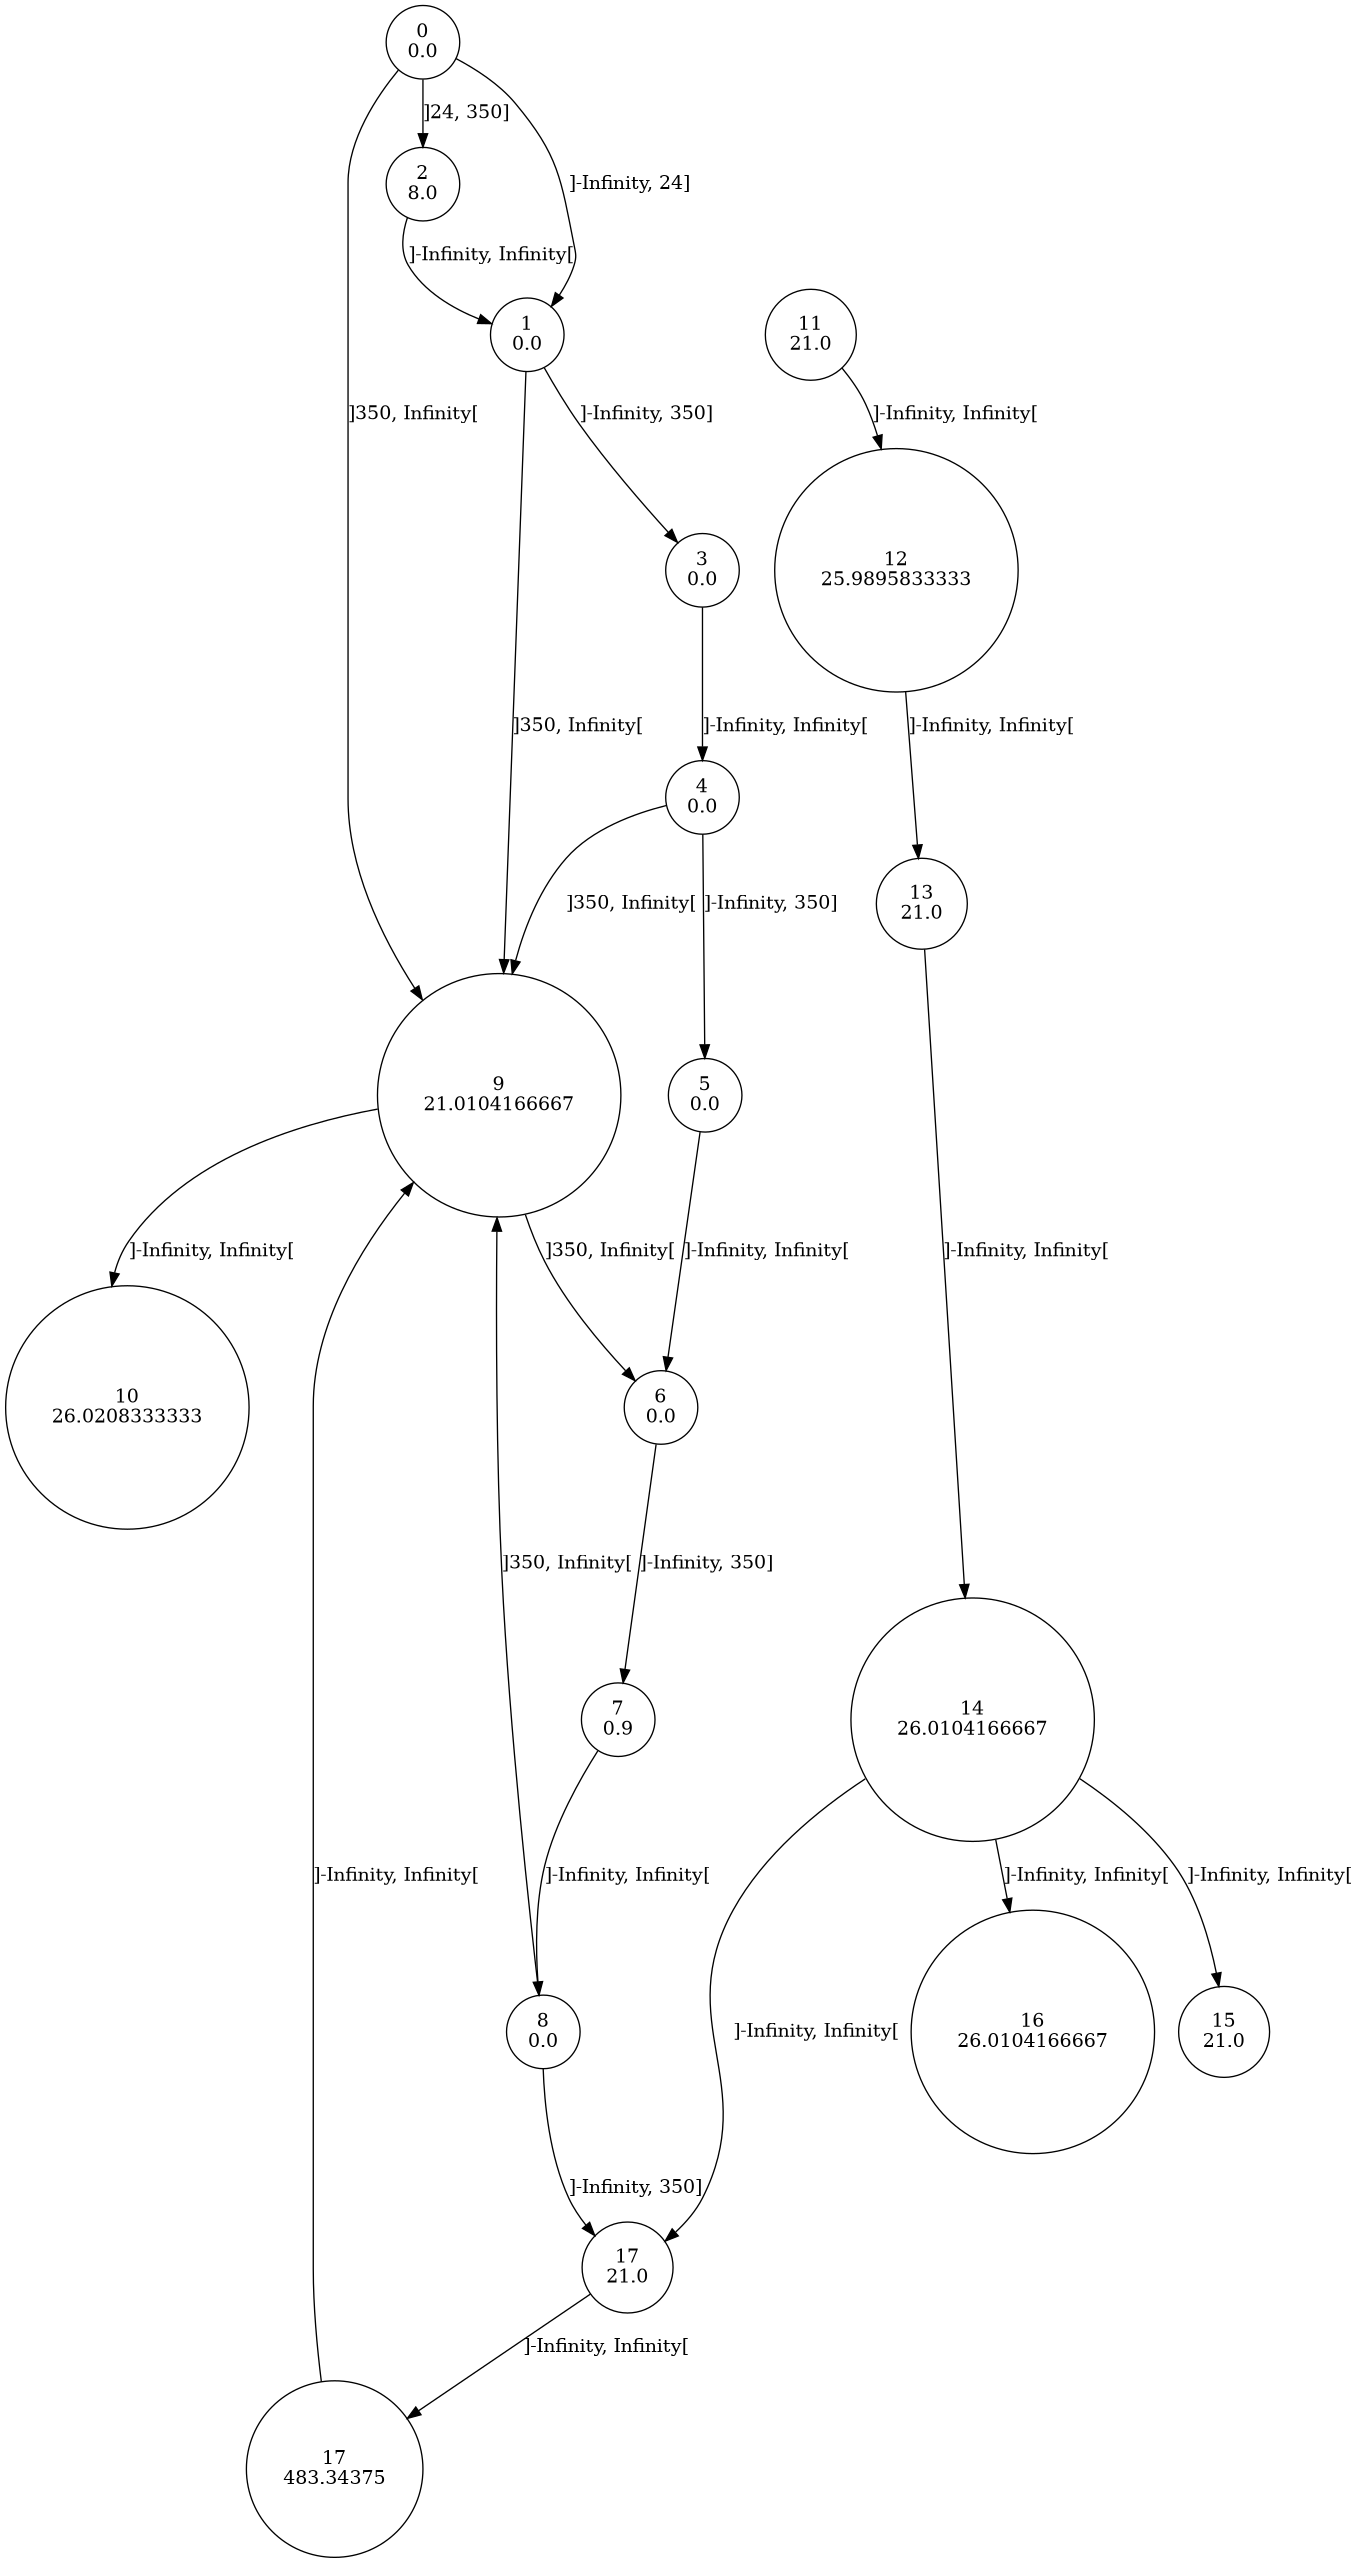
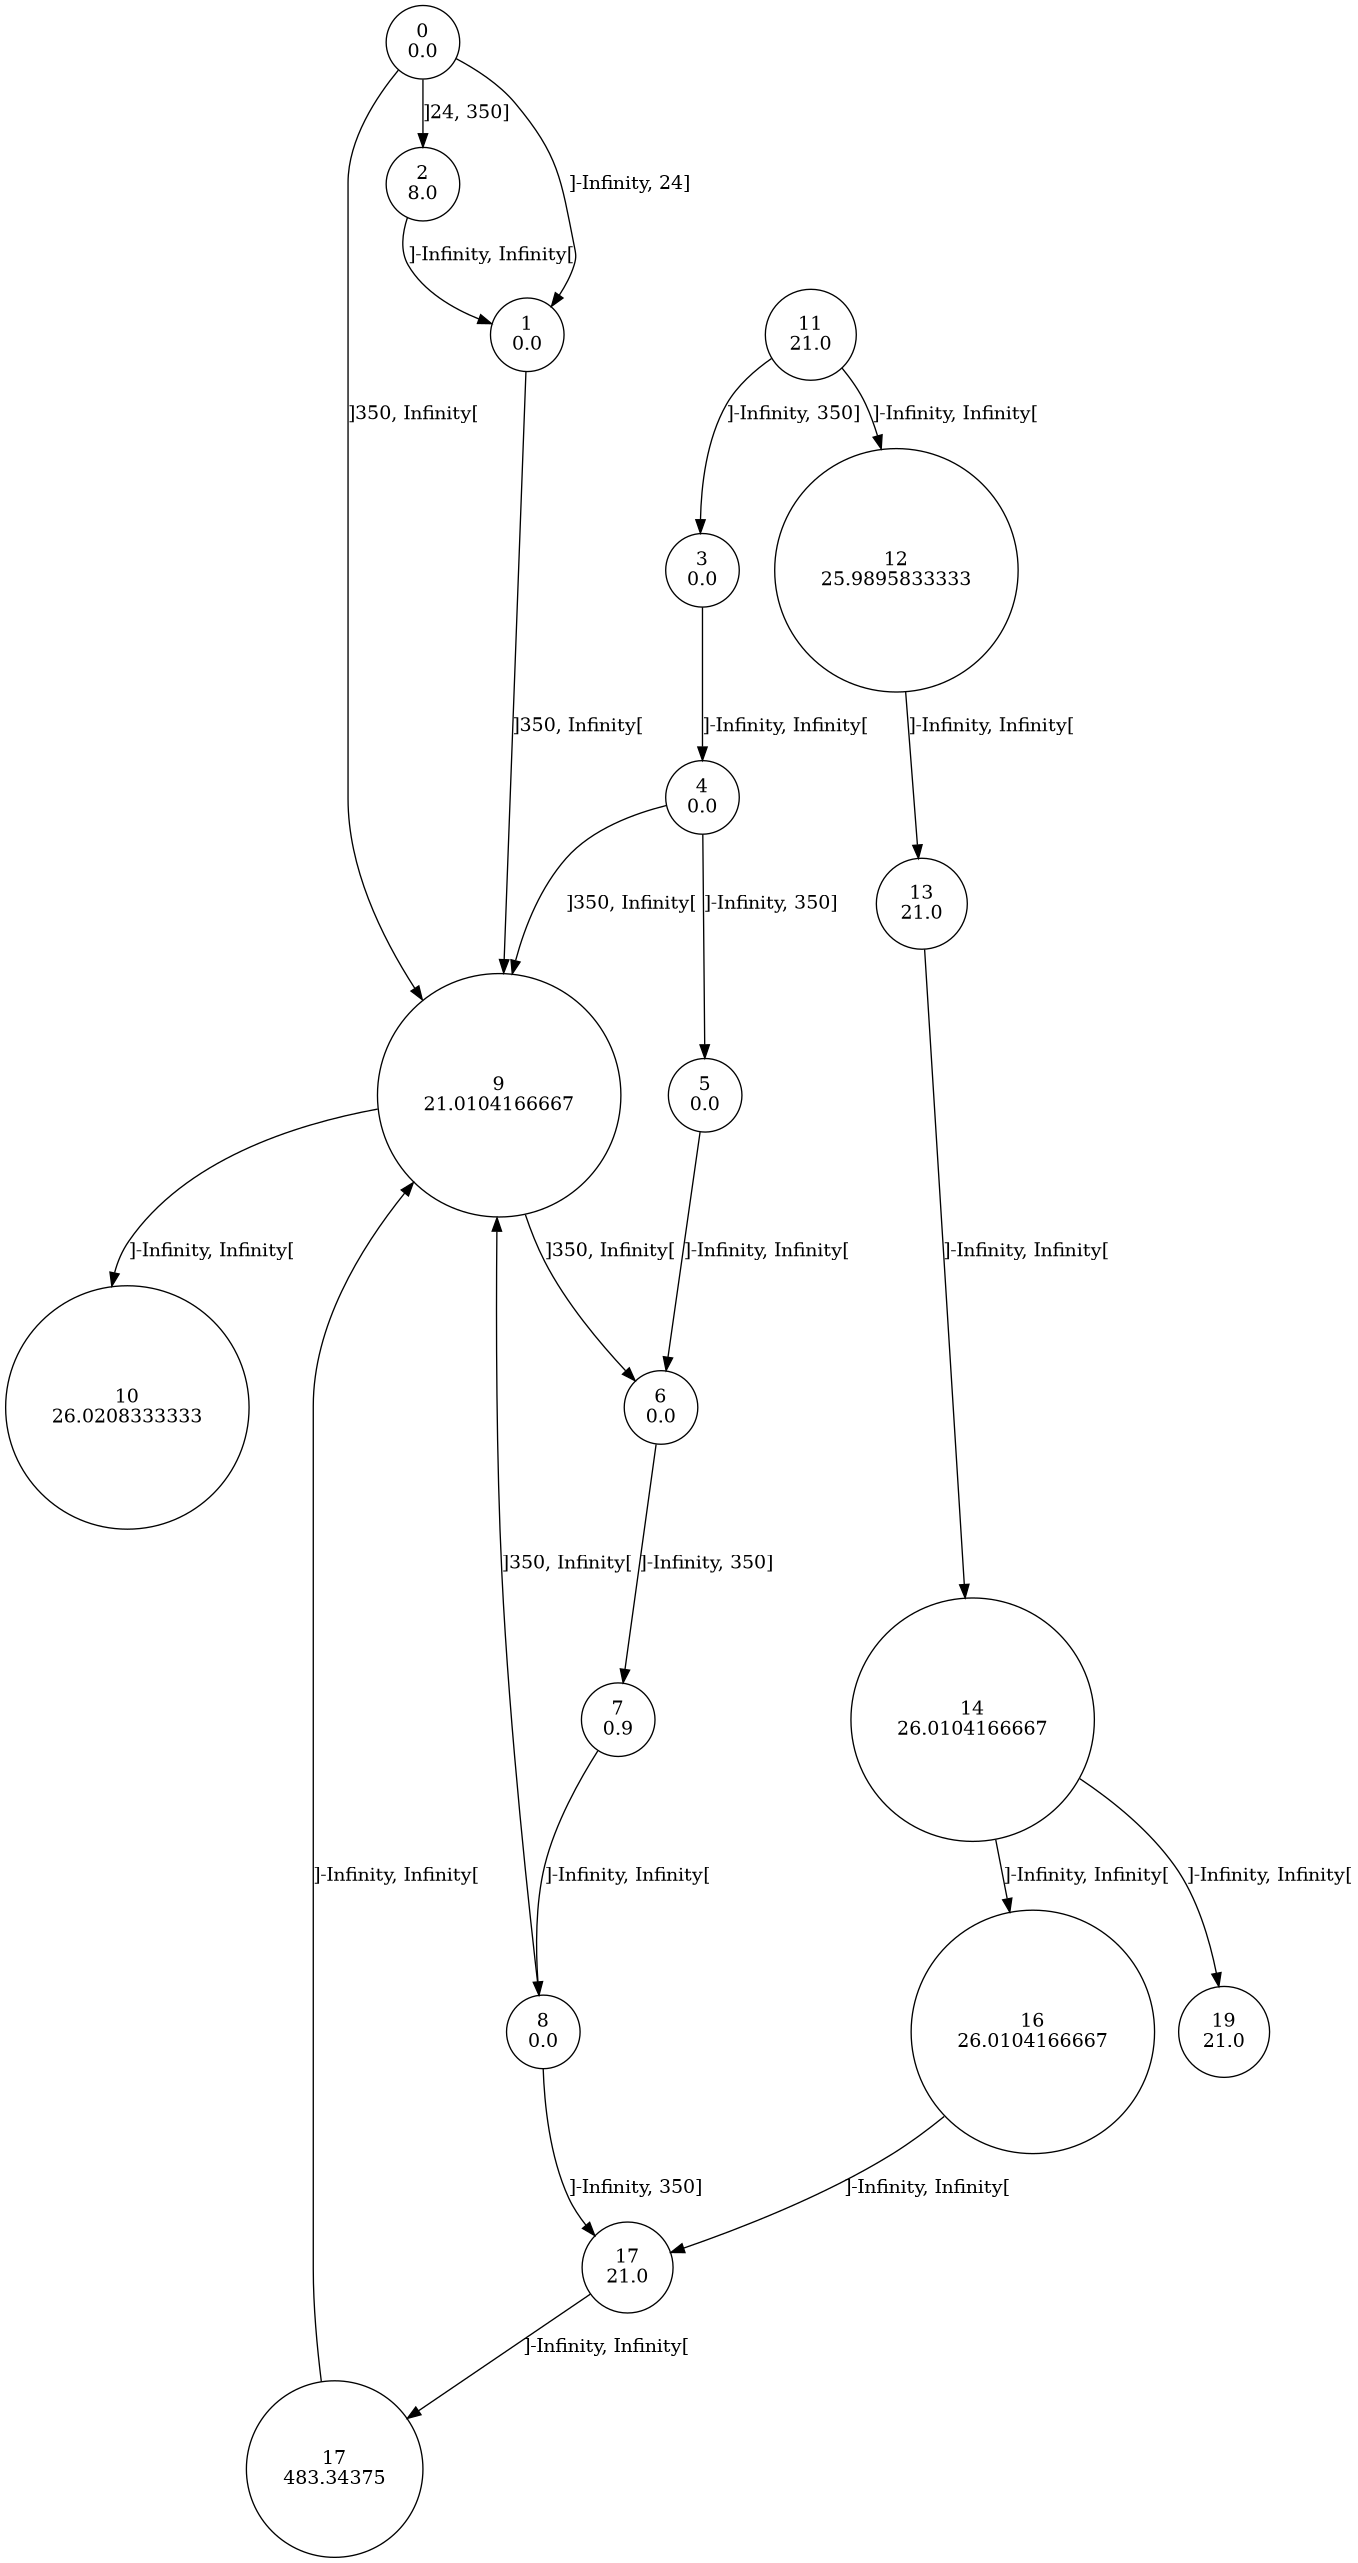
(602, 454) -> (715, 429)
(711, 1982) -> (820, 2193)
(1224, 2032) -> (1224, 2032)
